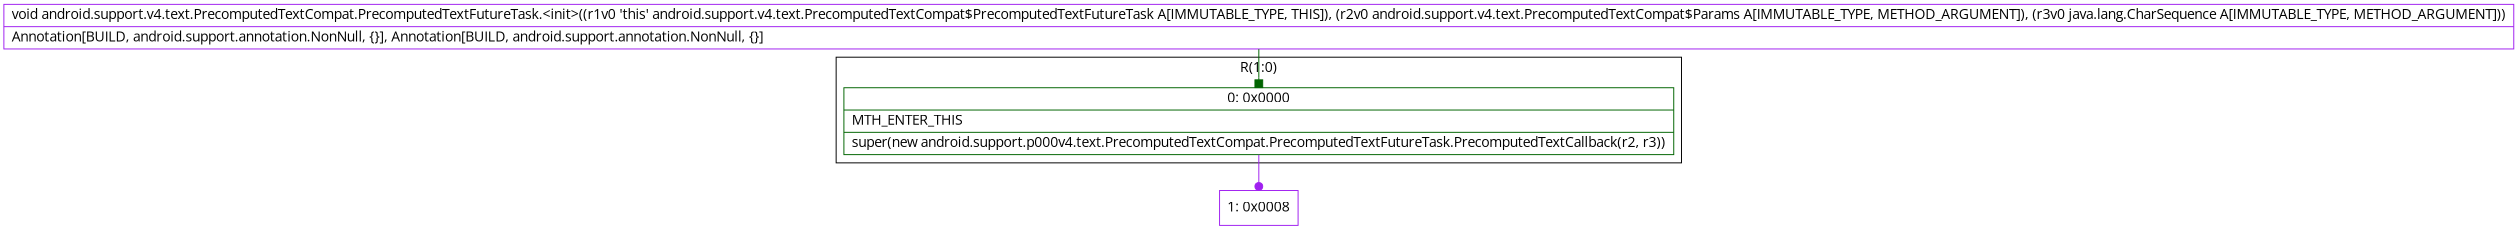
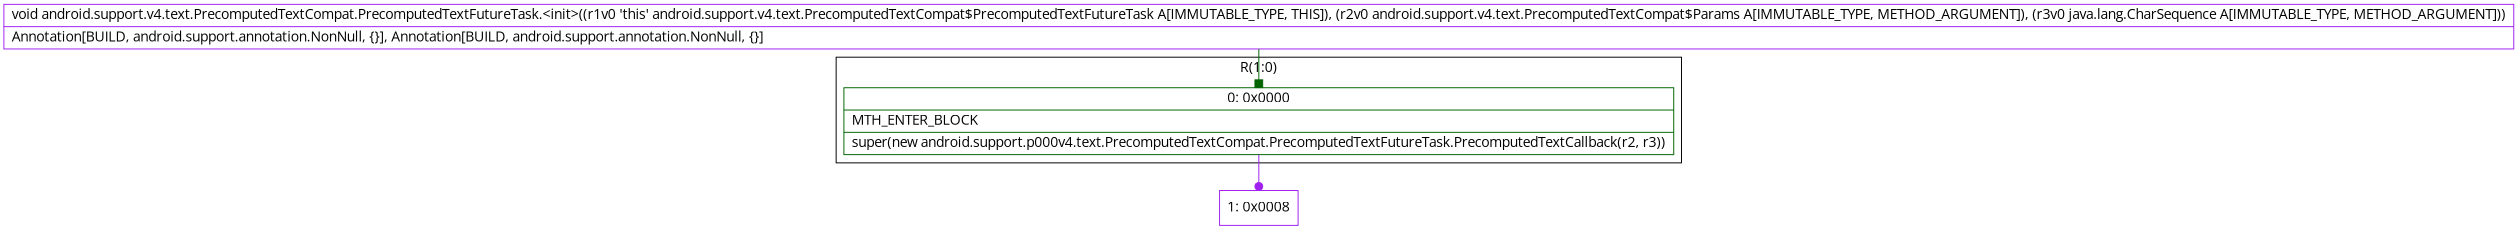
(907, 121) -> (915, 121)
